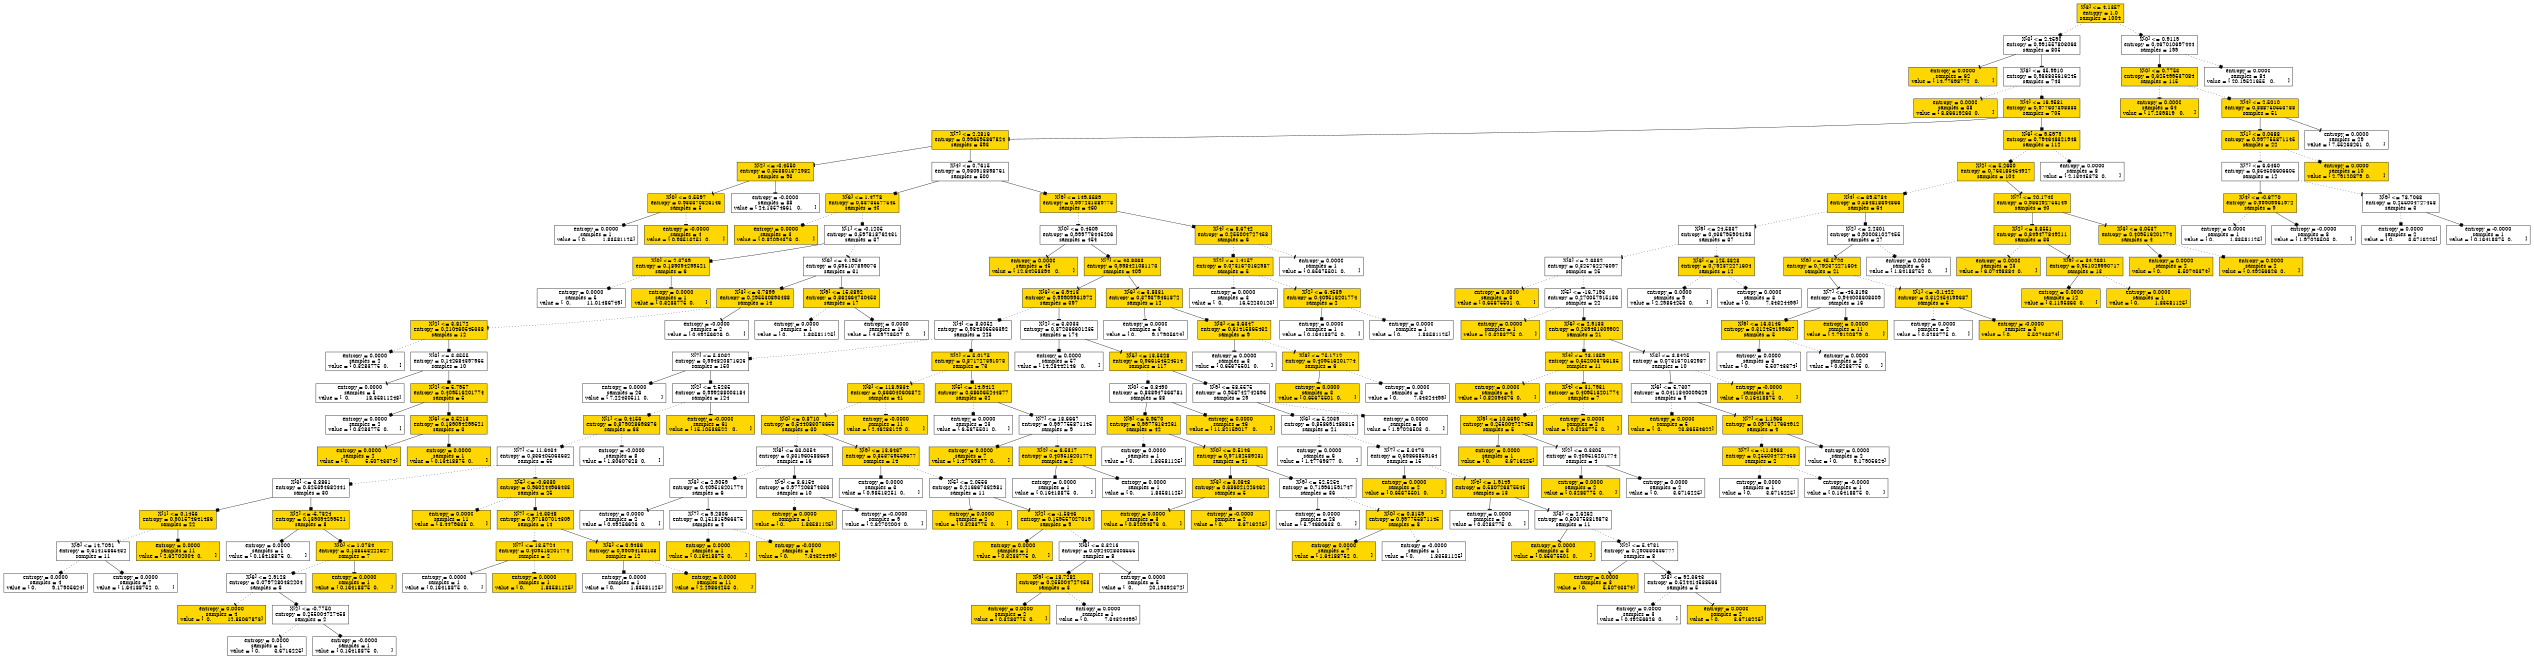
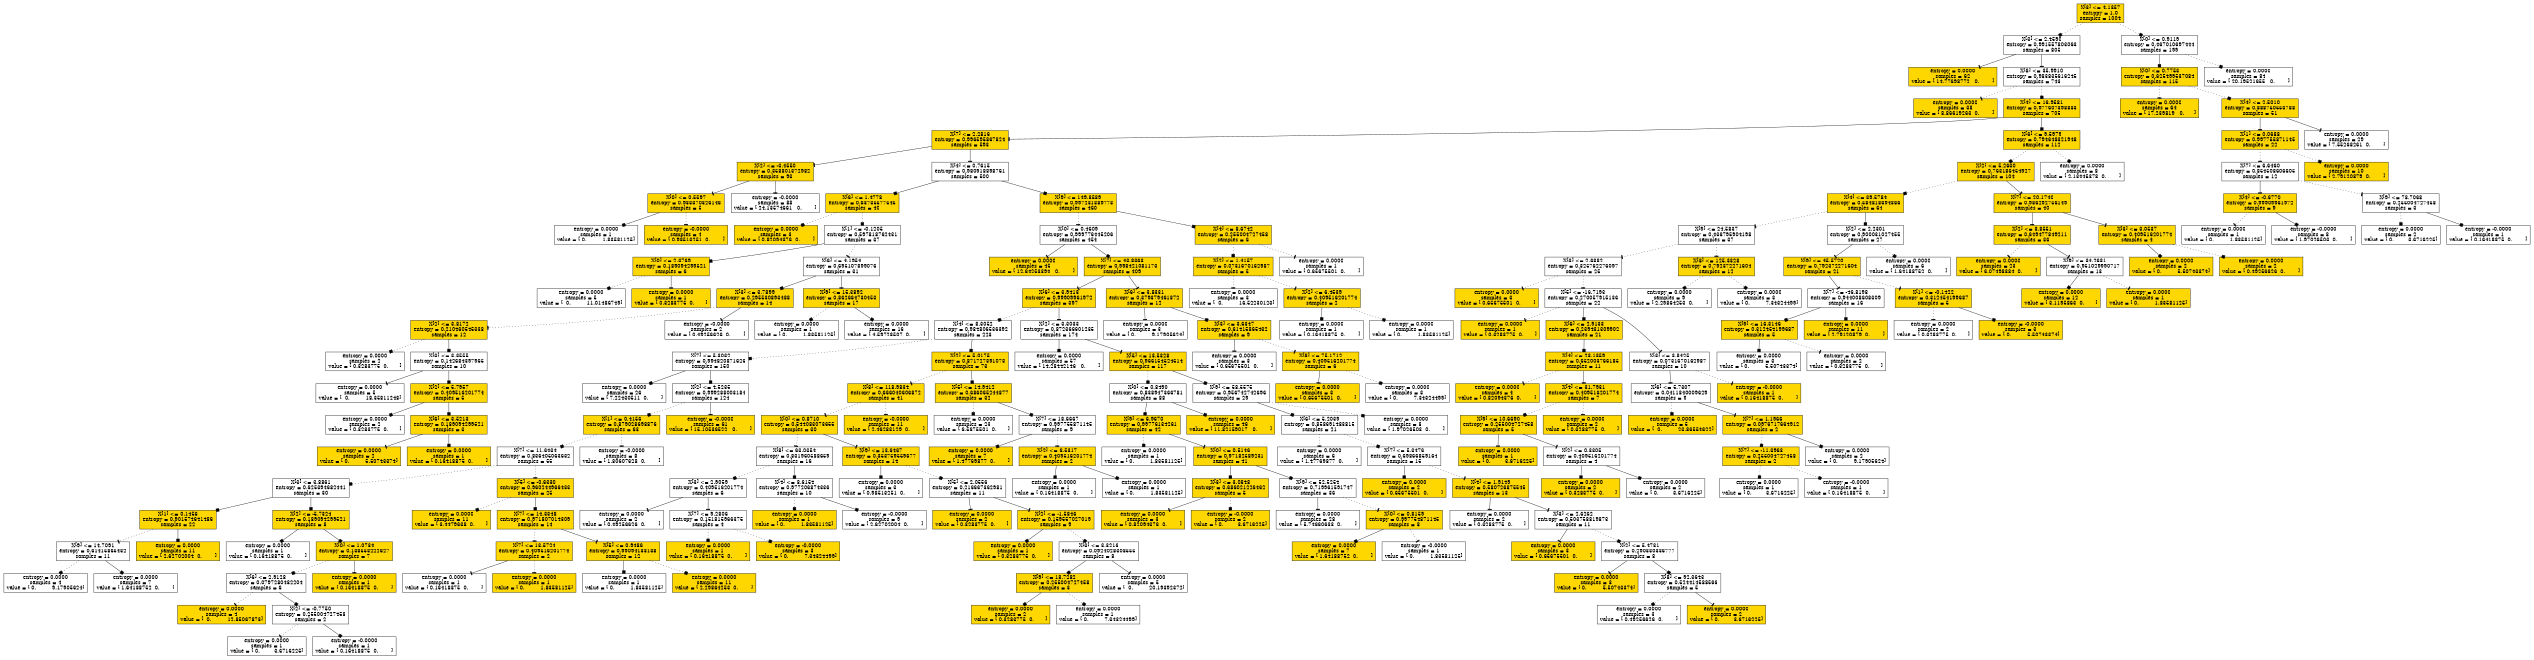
(2085, 266) -> (2085, 266)
(1626, 345) -> (1633, 326)
(1763, 425) -> (1763, 425)
(1404, 520) -> (1404, 520)
